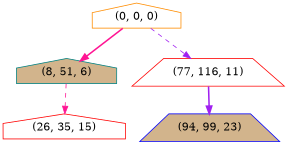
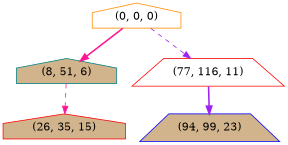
(64, 128) -> (64, 128)
